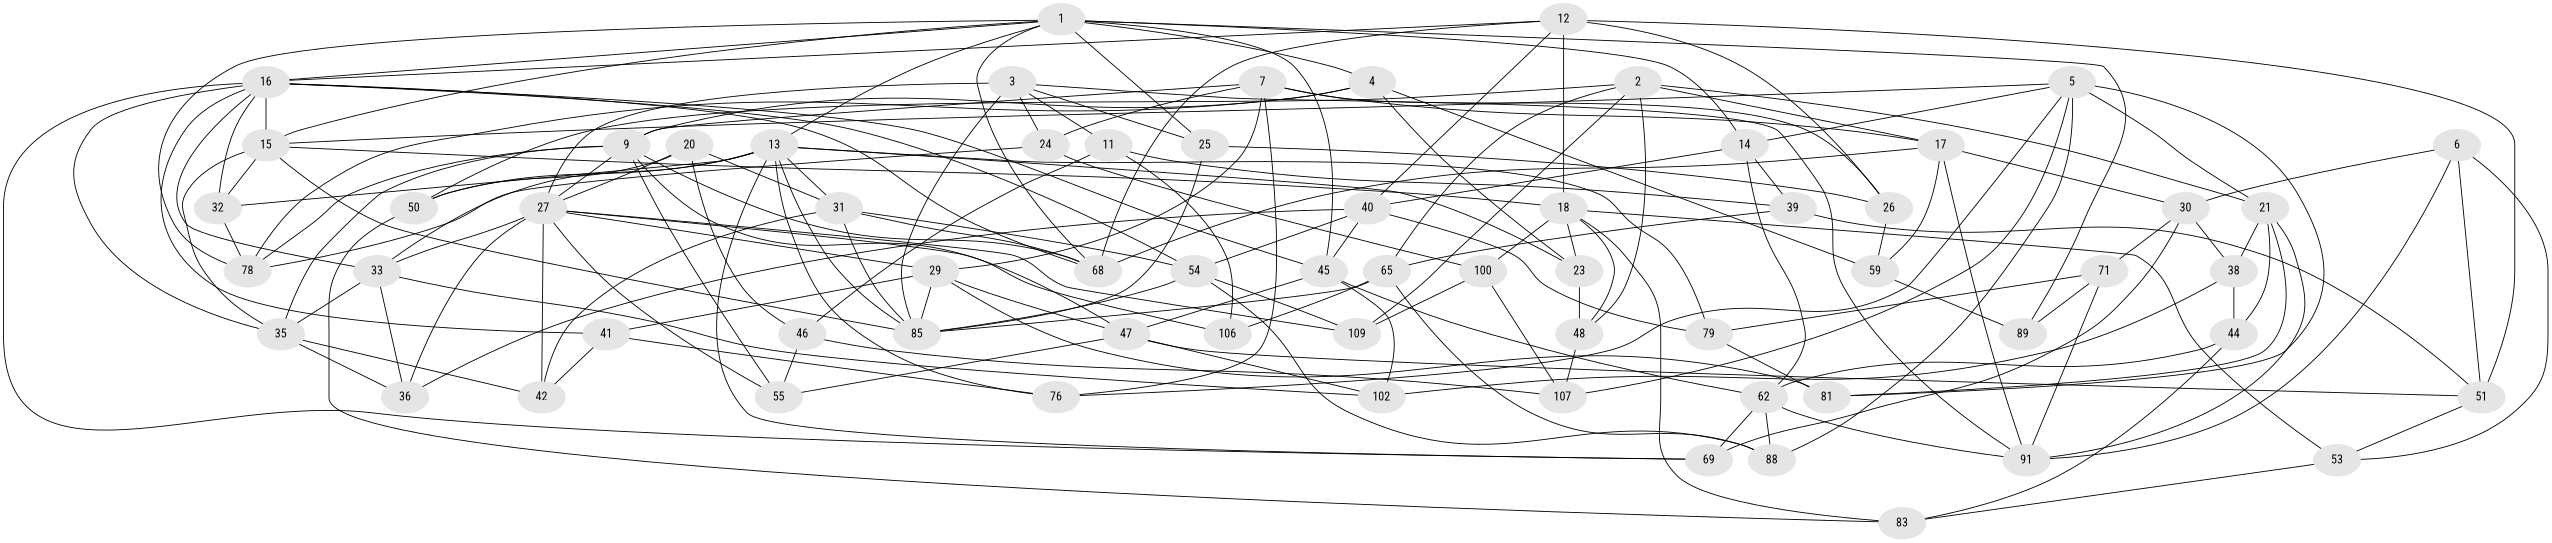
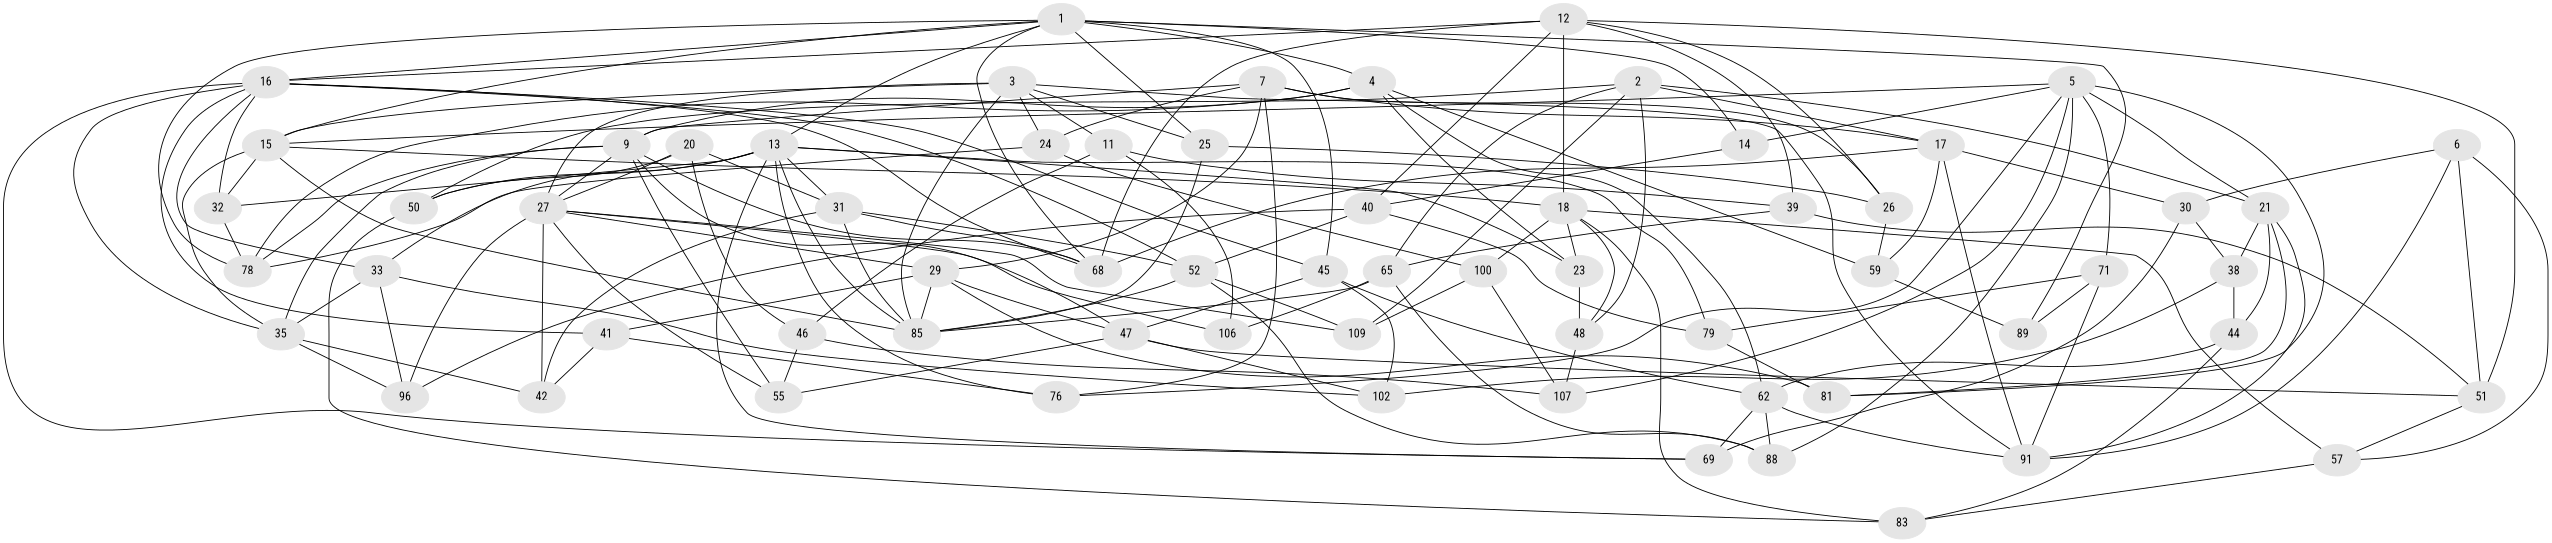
(266, 114) -> (653, 96)
(1769, 177) -> (1720, 75)
(463, 239) -> none
(2145, 240) -> (2109, 181)
(1345, 241) -> none
(1194, 271) -> (1194, 271)
(1786, 275) -> (1603, 183)
(405, 397) -> (405, 397)
(2337, 460) -> (2337, 460)
